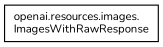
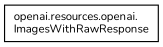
(81, 23) -> (81, 23)
